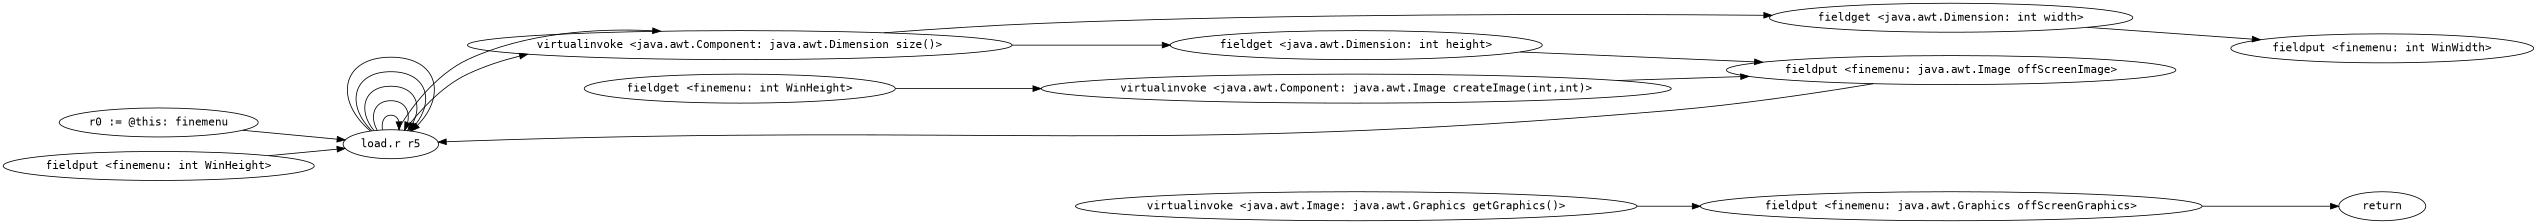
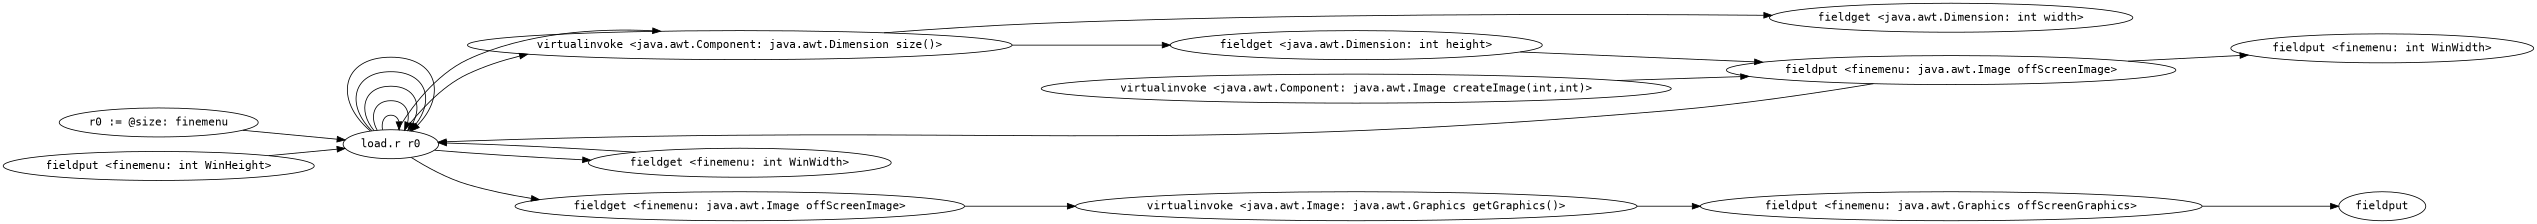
(2170, 33) -> (2184, 58)
(740, 89) -> none
(159, 122) -> (159, 122)
(391, 144) -> (391, 144)
none -> (740, 163)
none -> (740, 206)
(2382, 206) -> (2382, 206)
